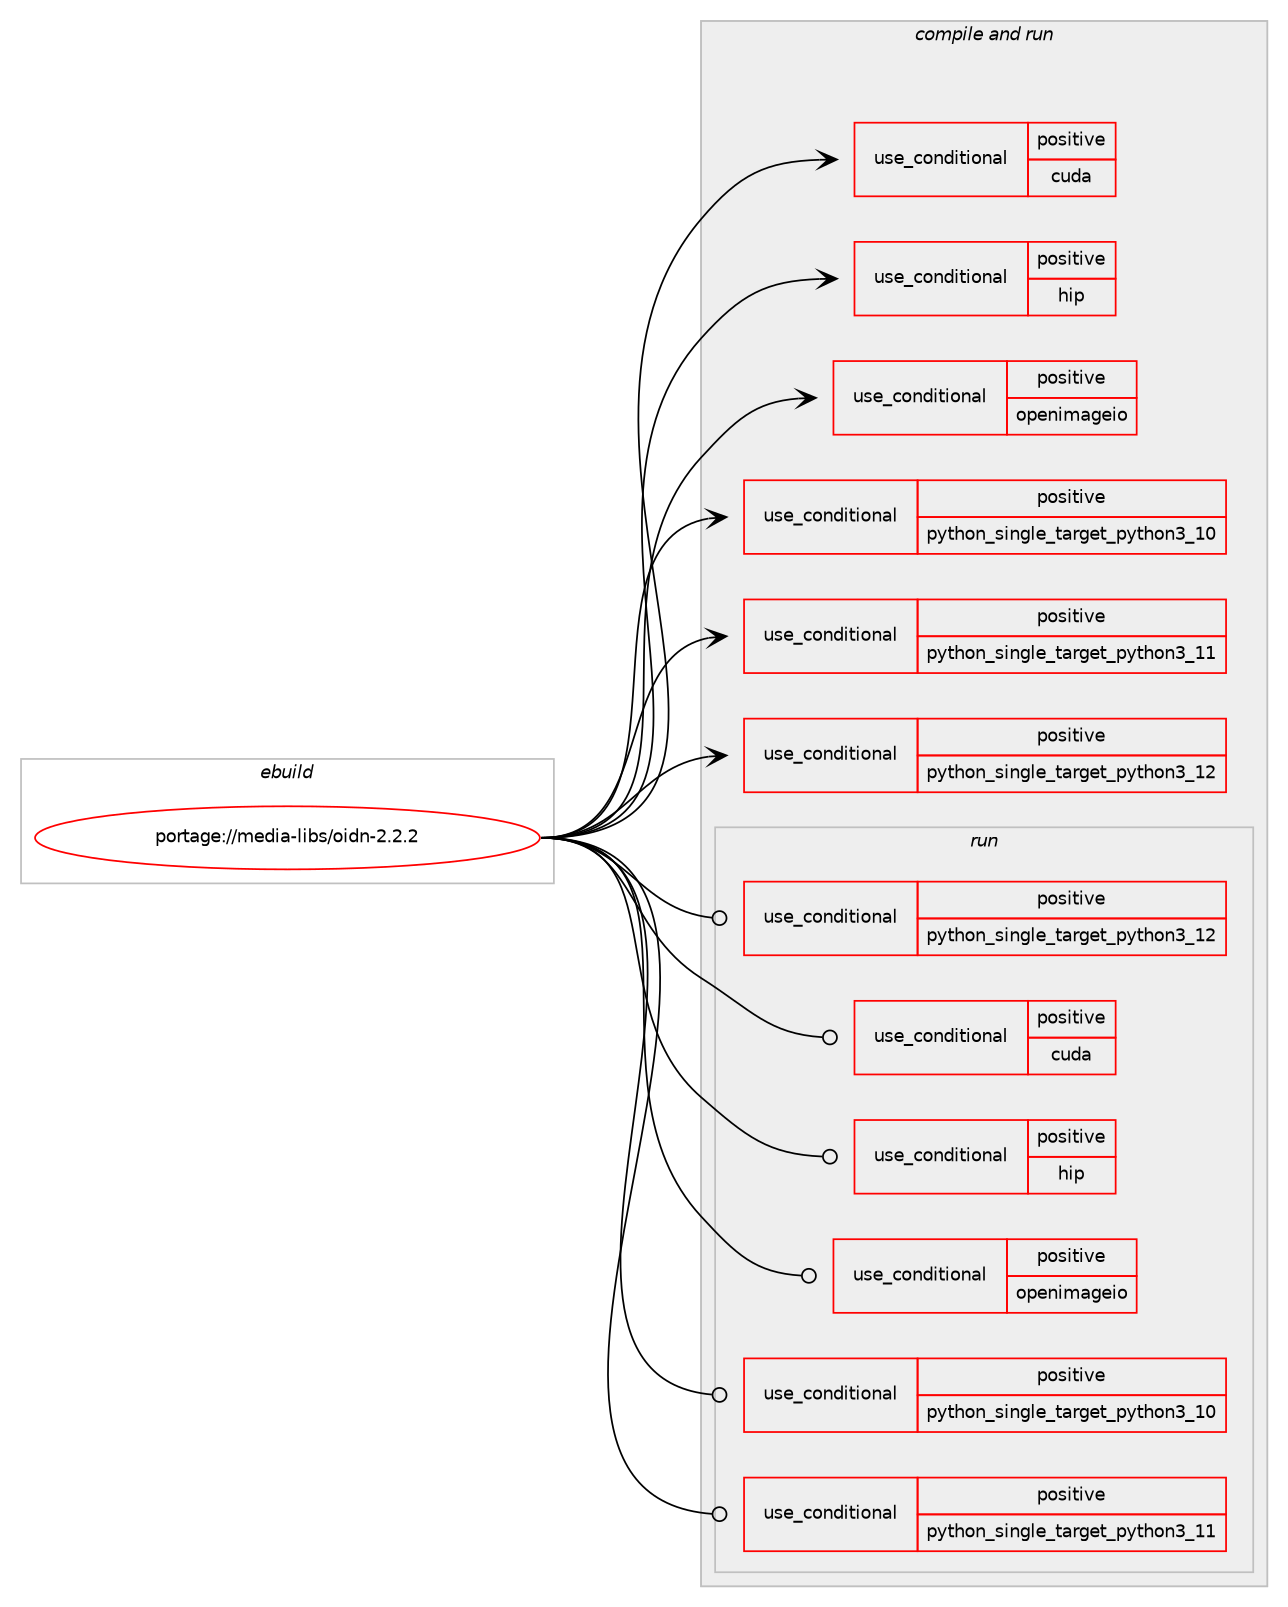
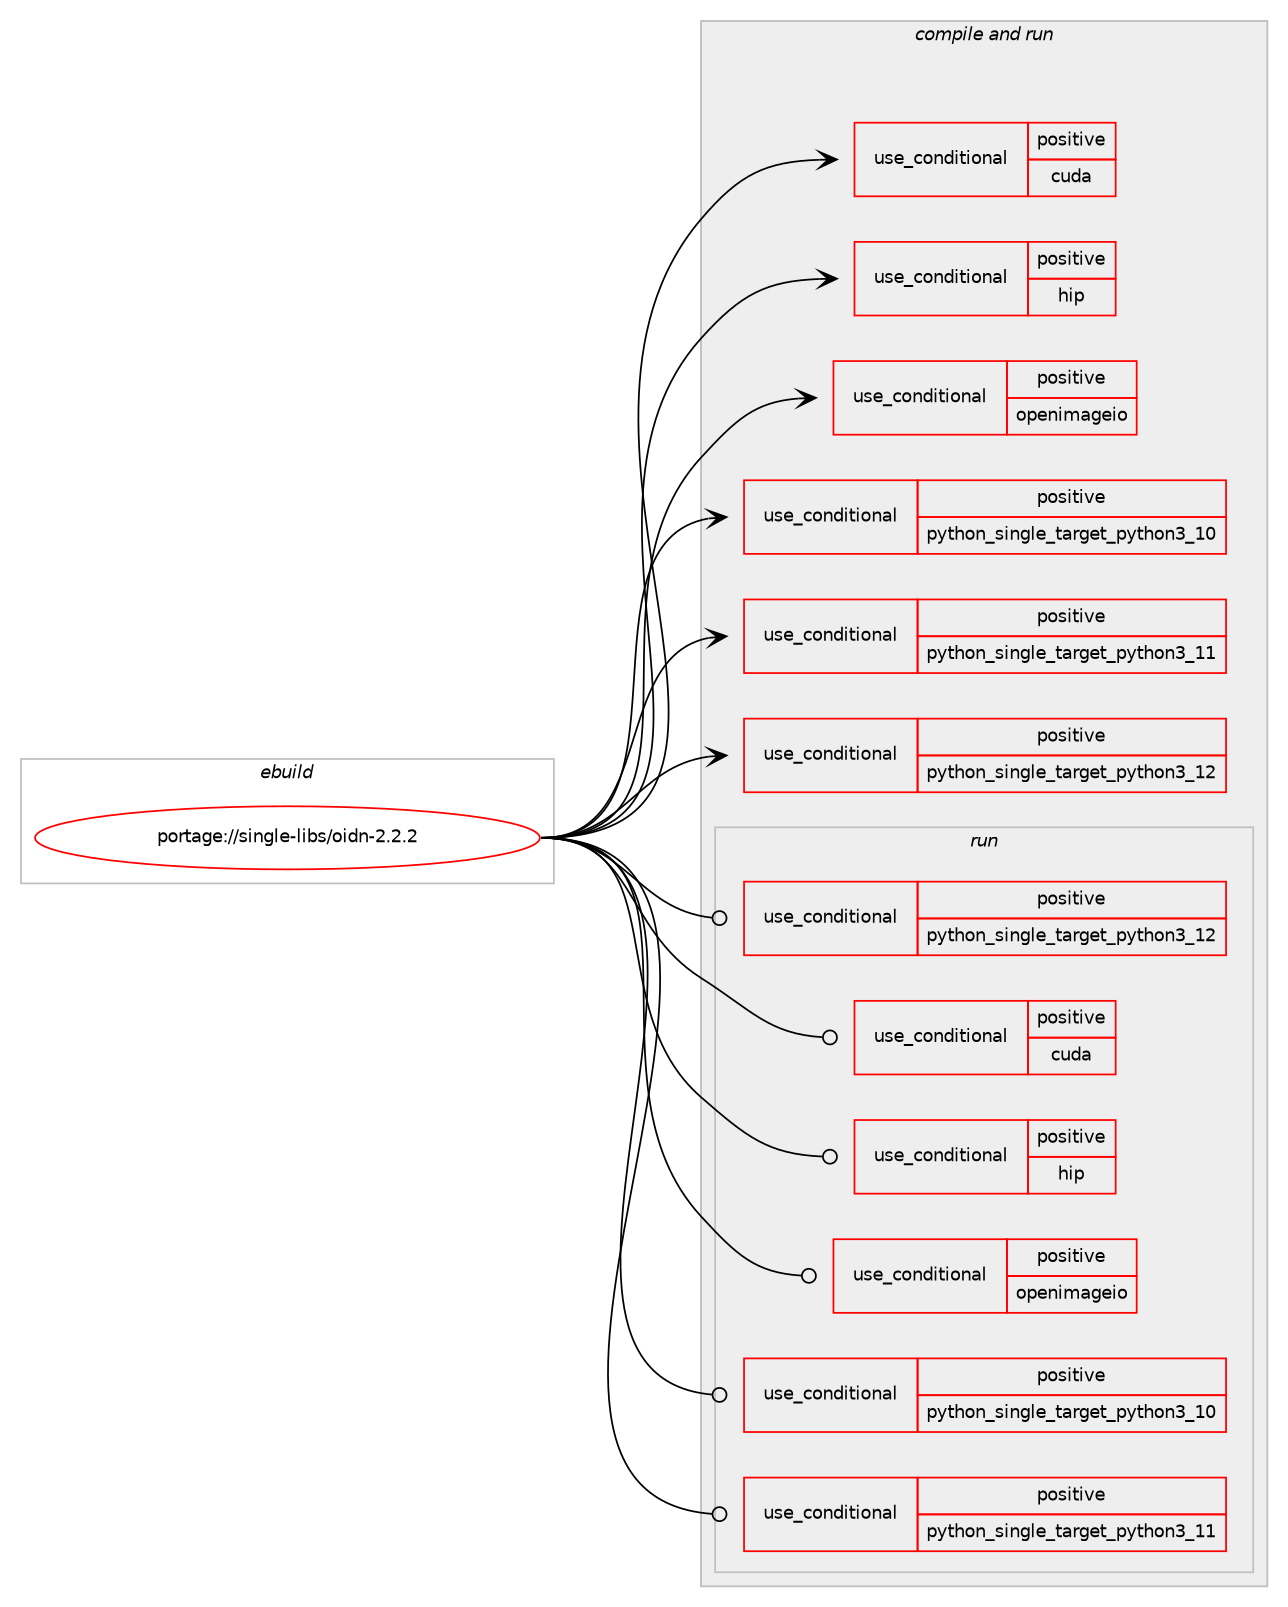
(287, 838) -> (287, 838)
